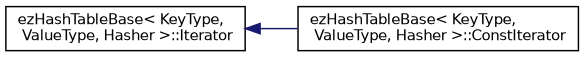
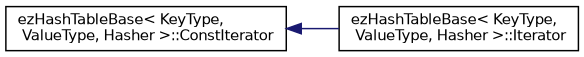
(279, 29) -> (320, 29)
